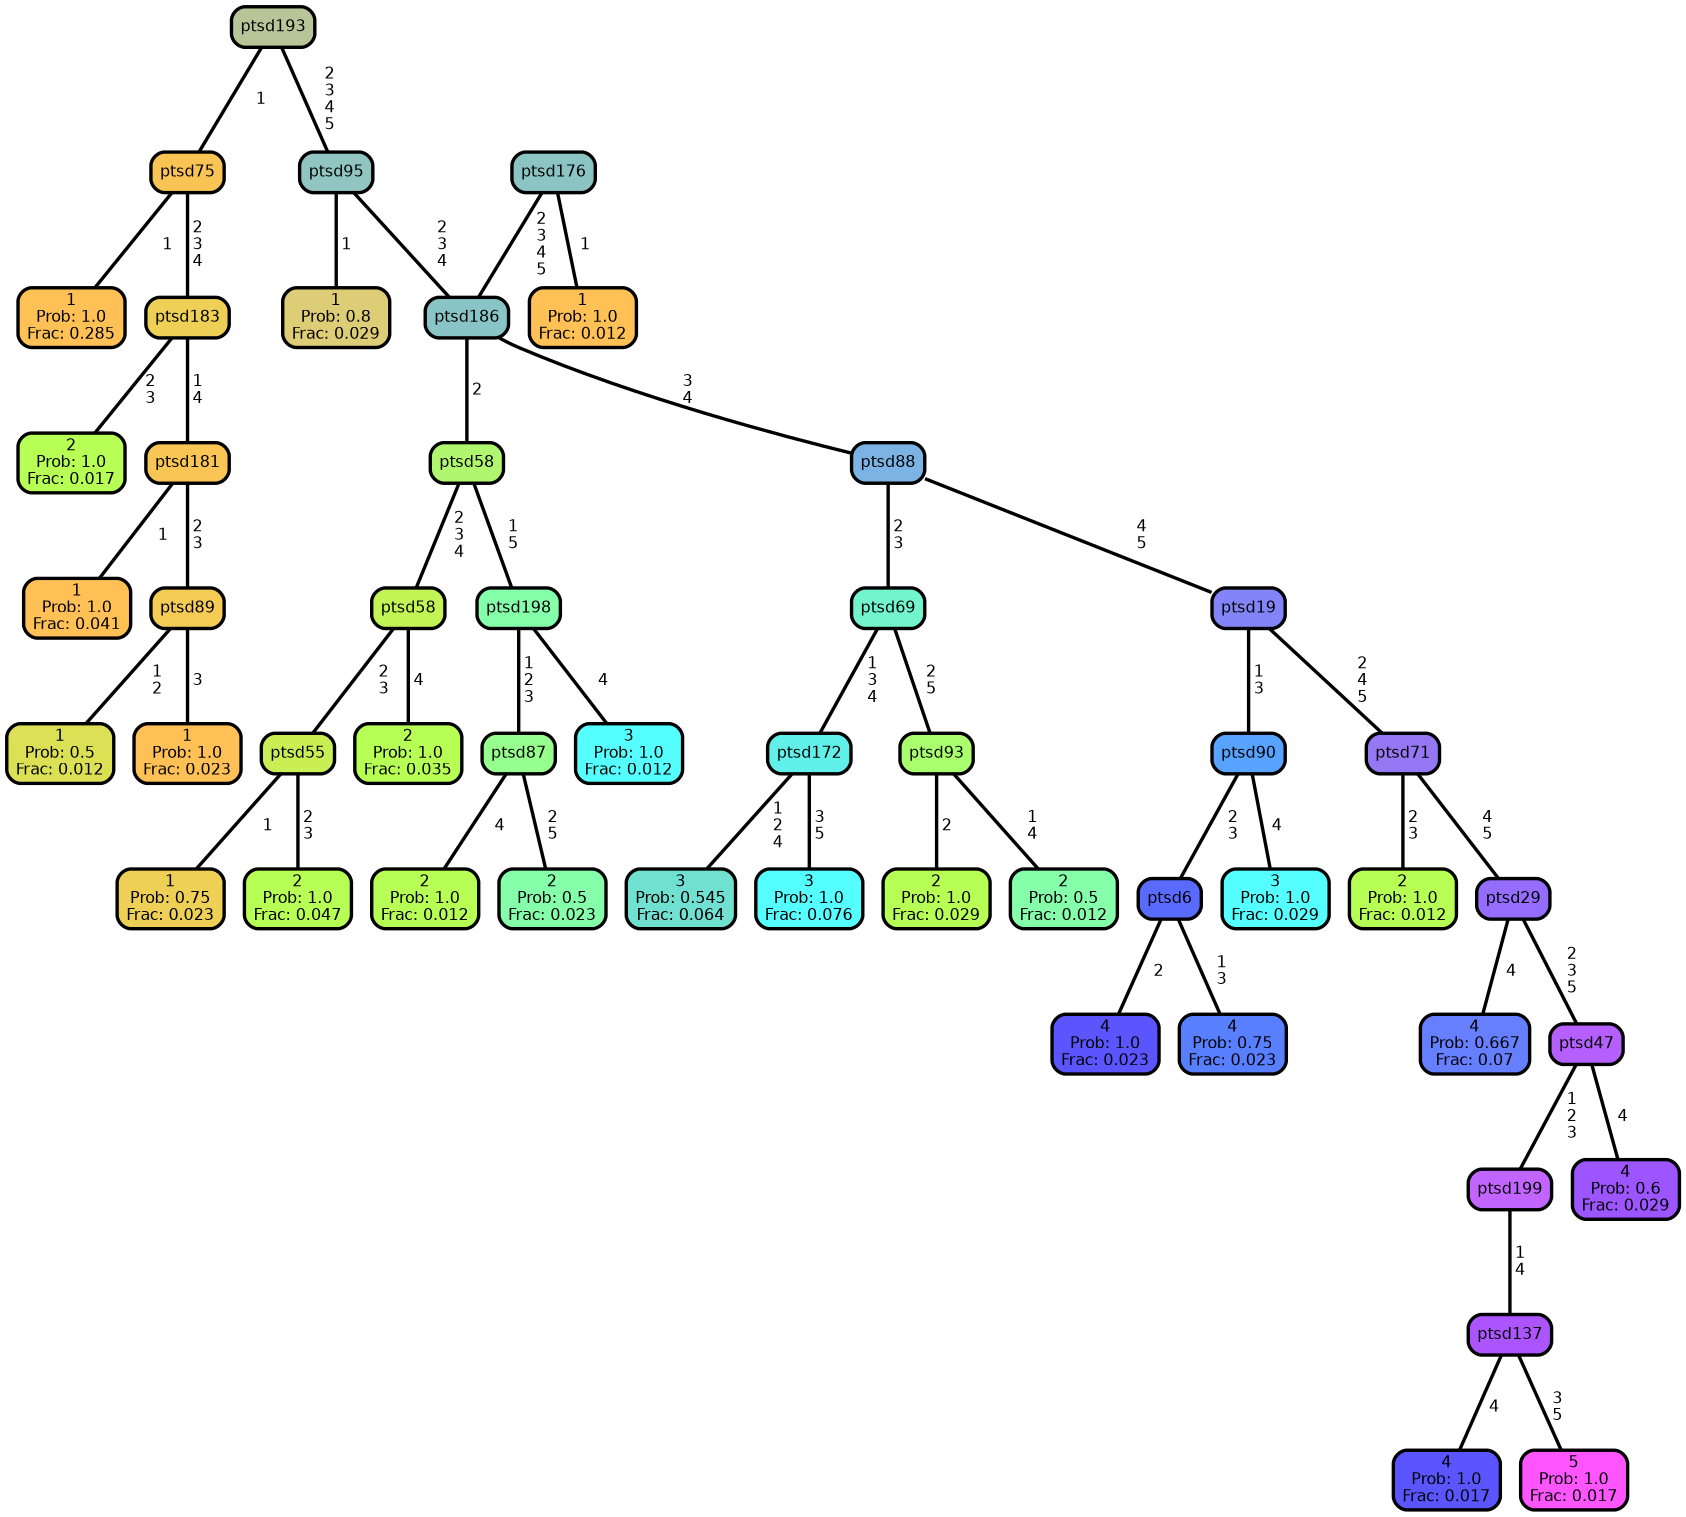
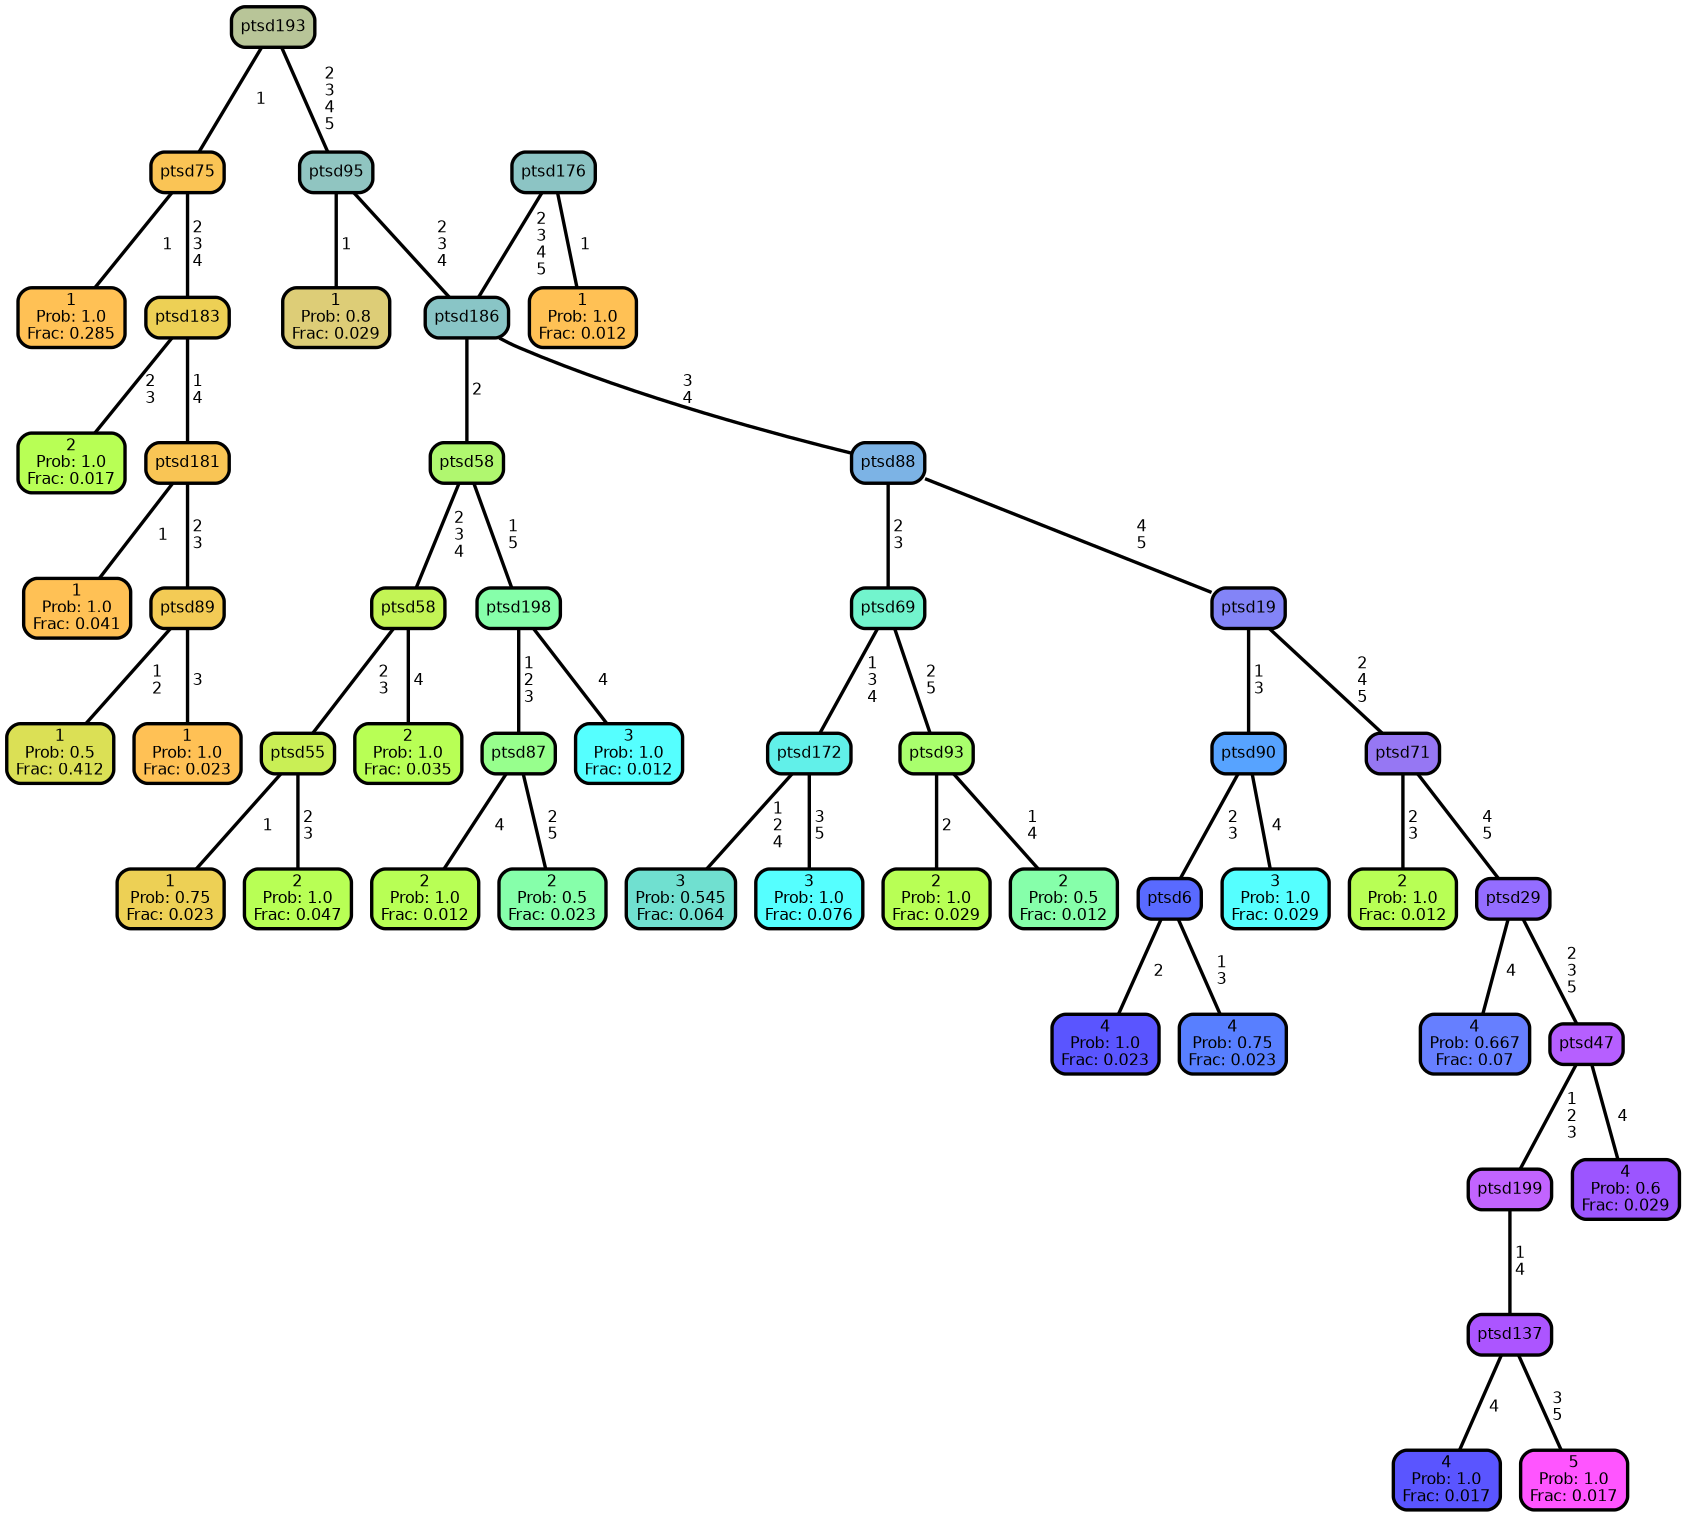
(60, 754) -> (60, 754)
